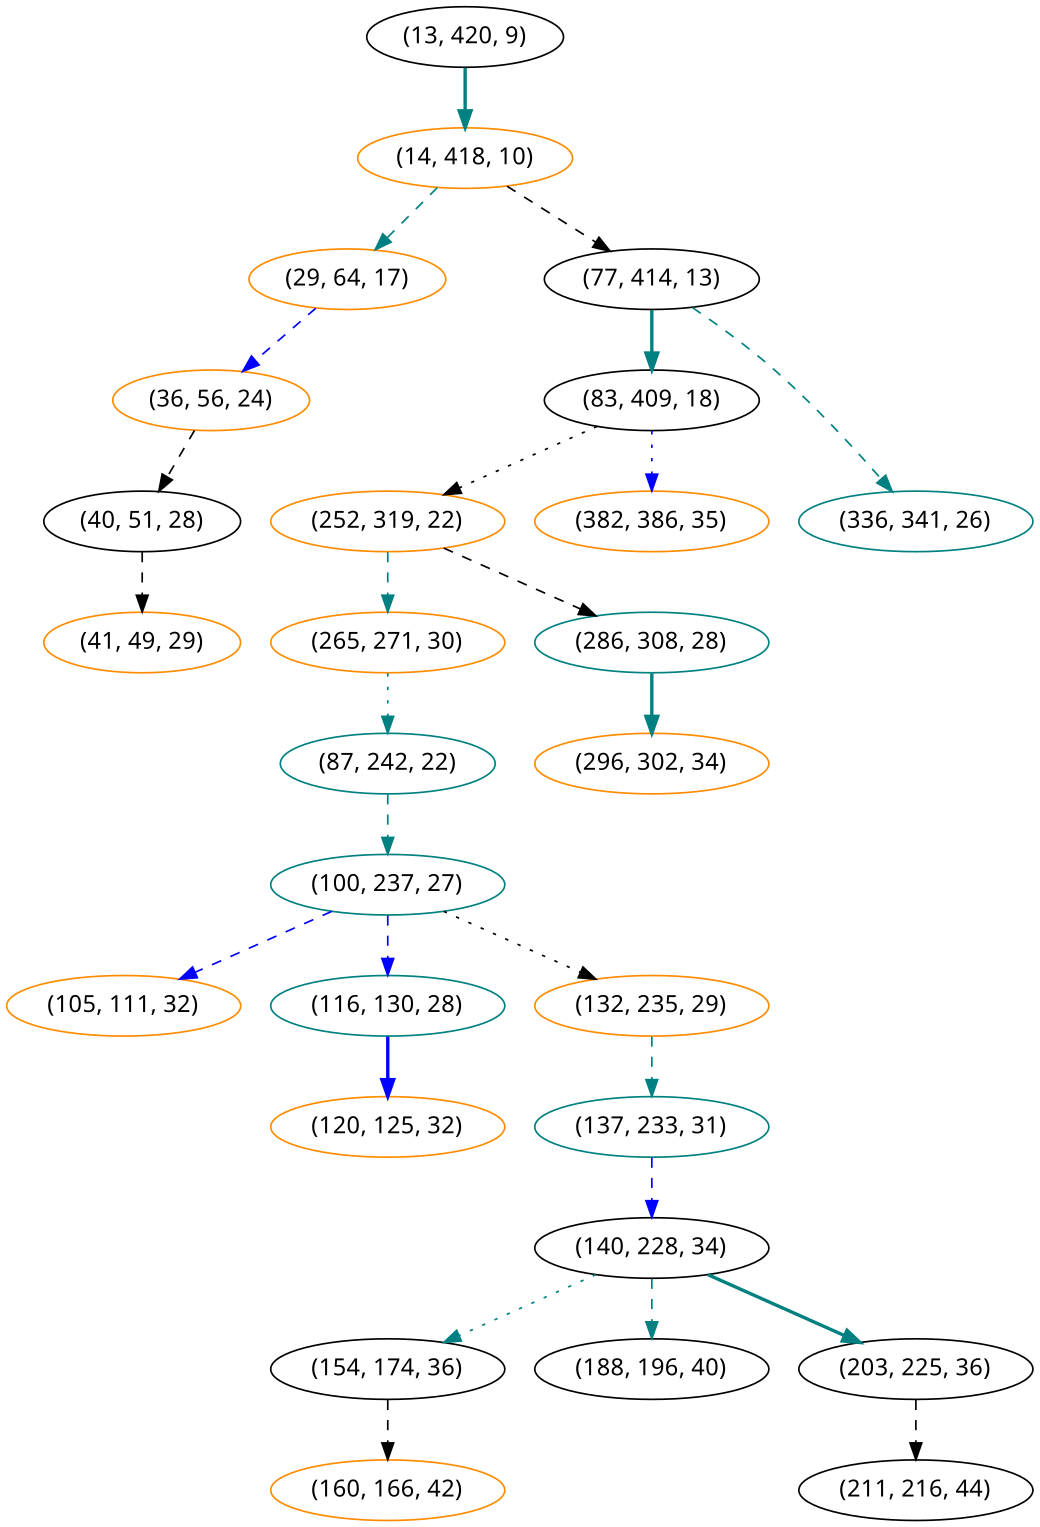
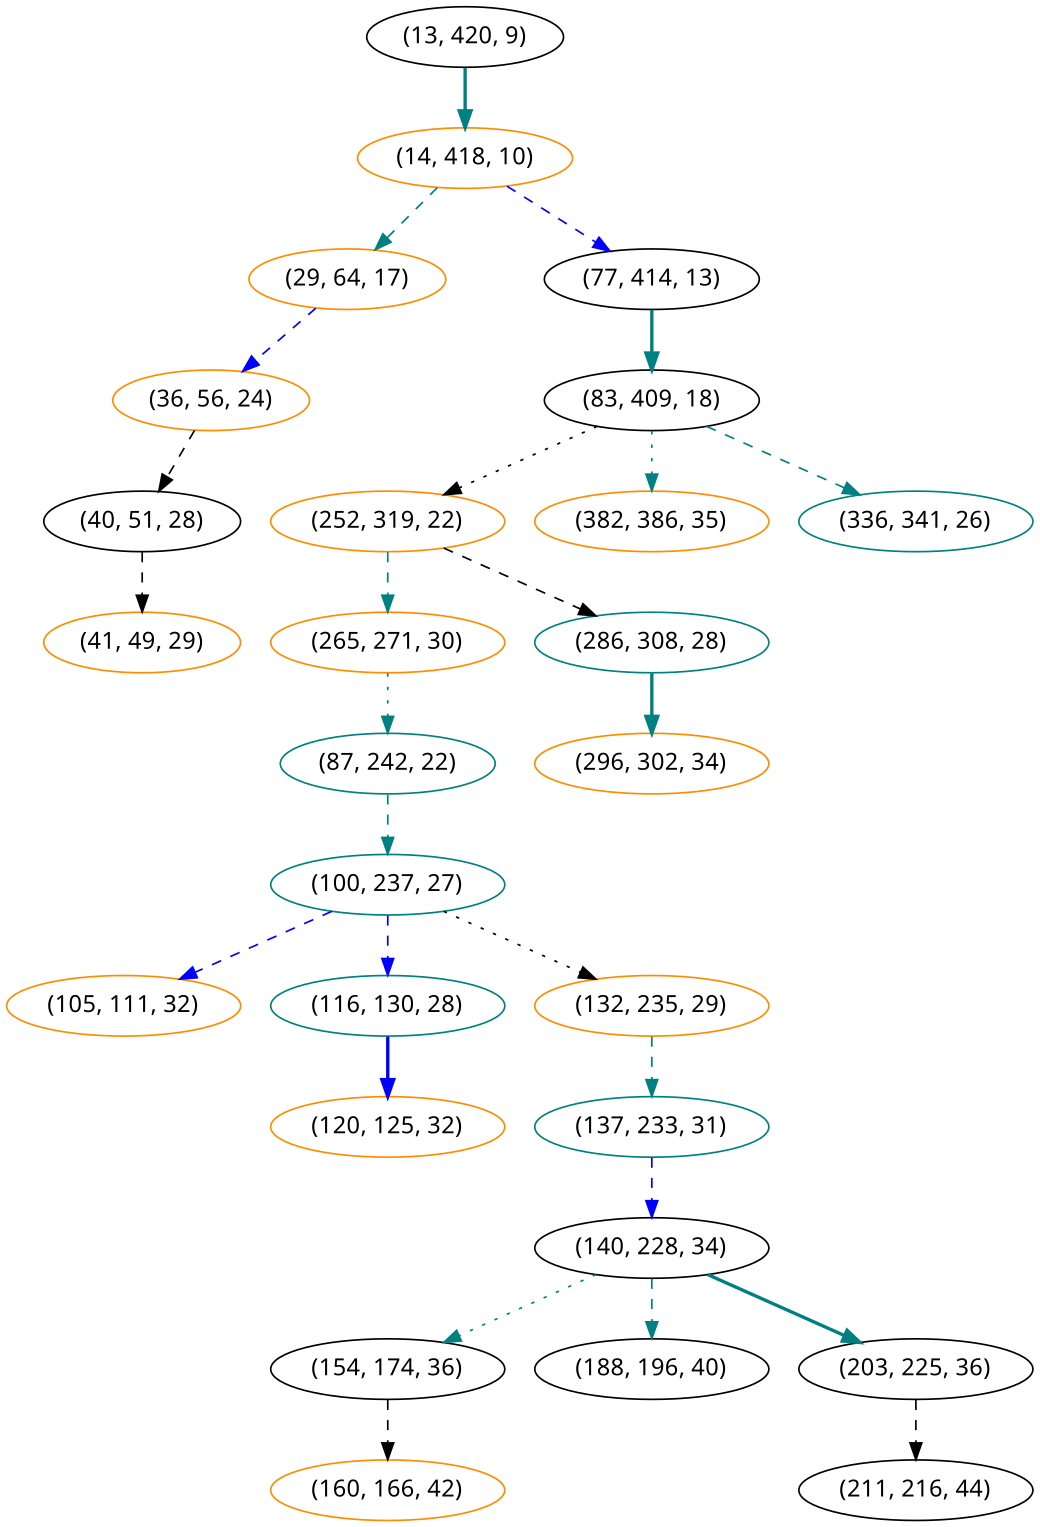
(551, 214) -> (551, 214)
(793, 387) -> (775, 457)
(652, 453) -> (652, 453)
